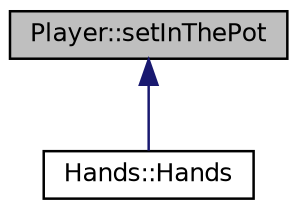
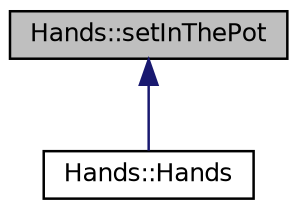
(149, 35) -> (149, 35)
